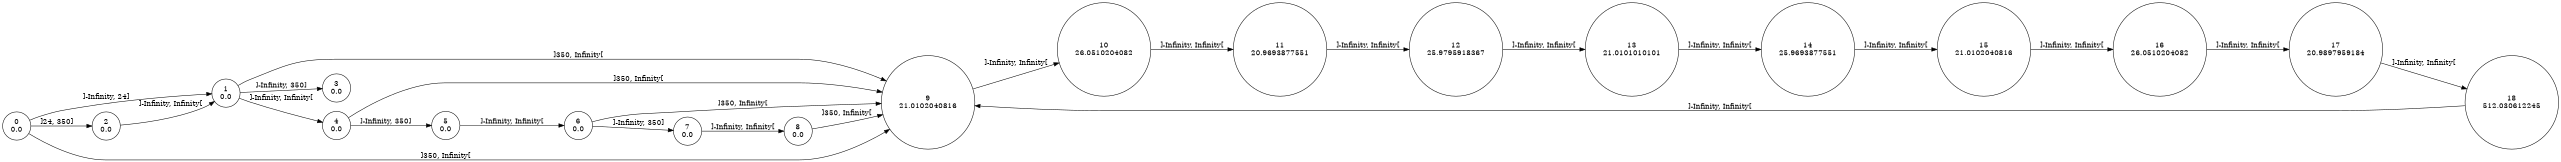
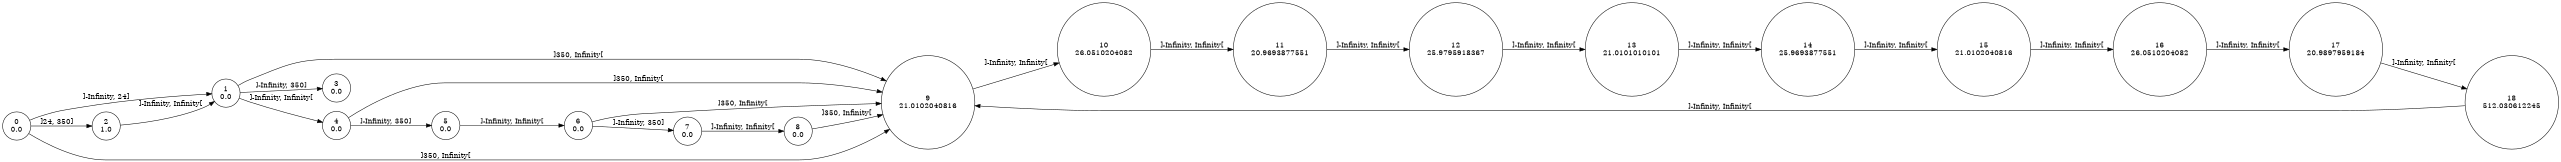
(106, 126) -> (106, 126)
